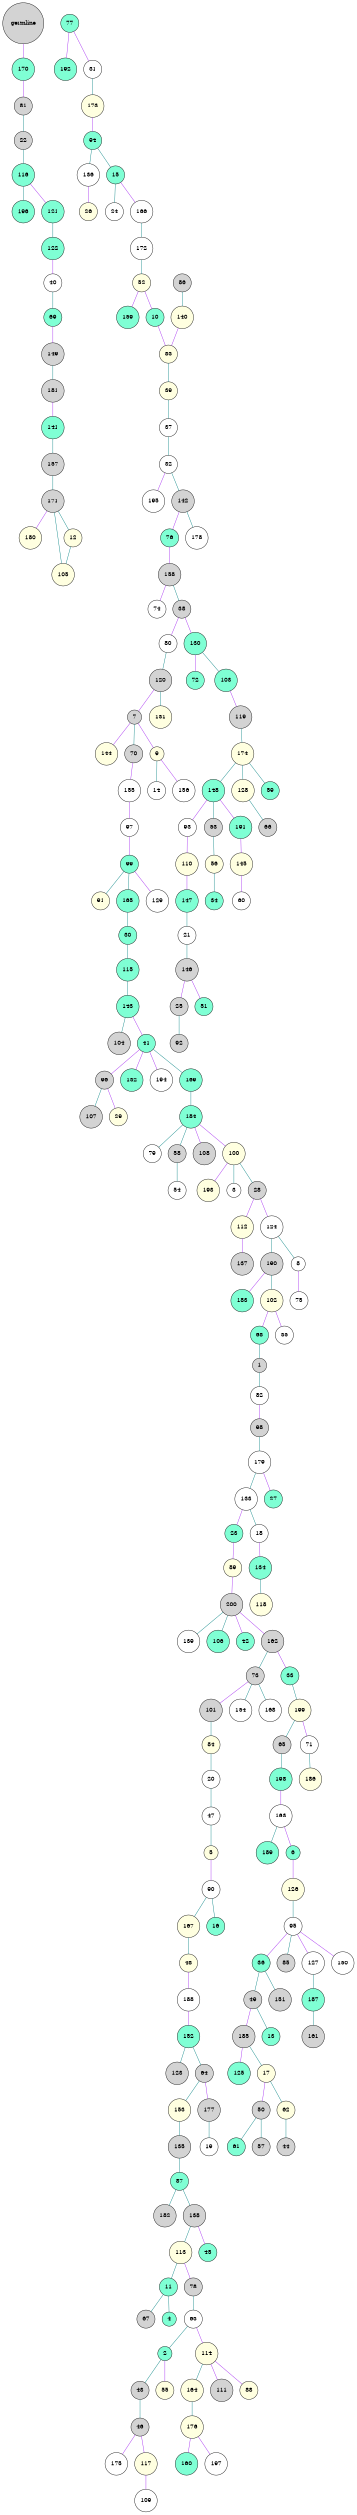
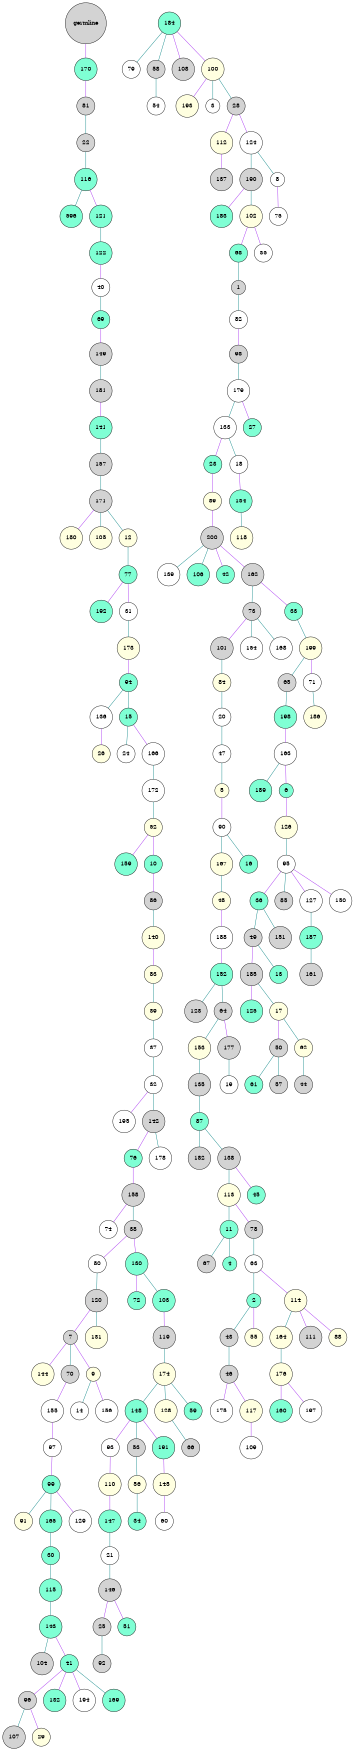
(23, 212) -> (71, 216)
(162, 336) -> (153, 883)
(68, 555) -> (128, 556)
(191, 1099) -> none
